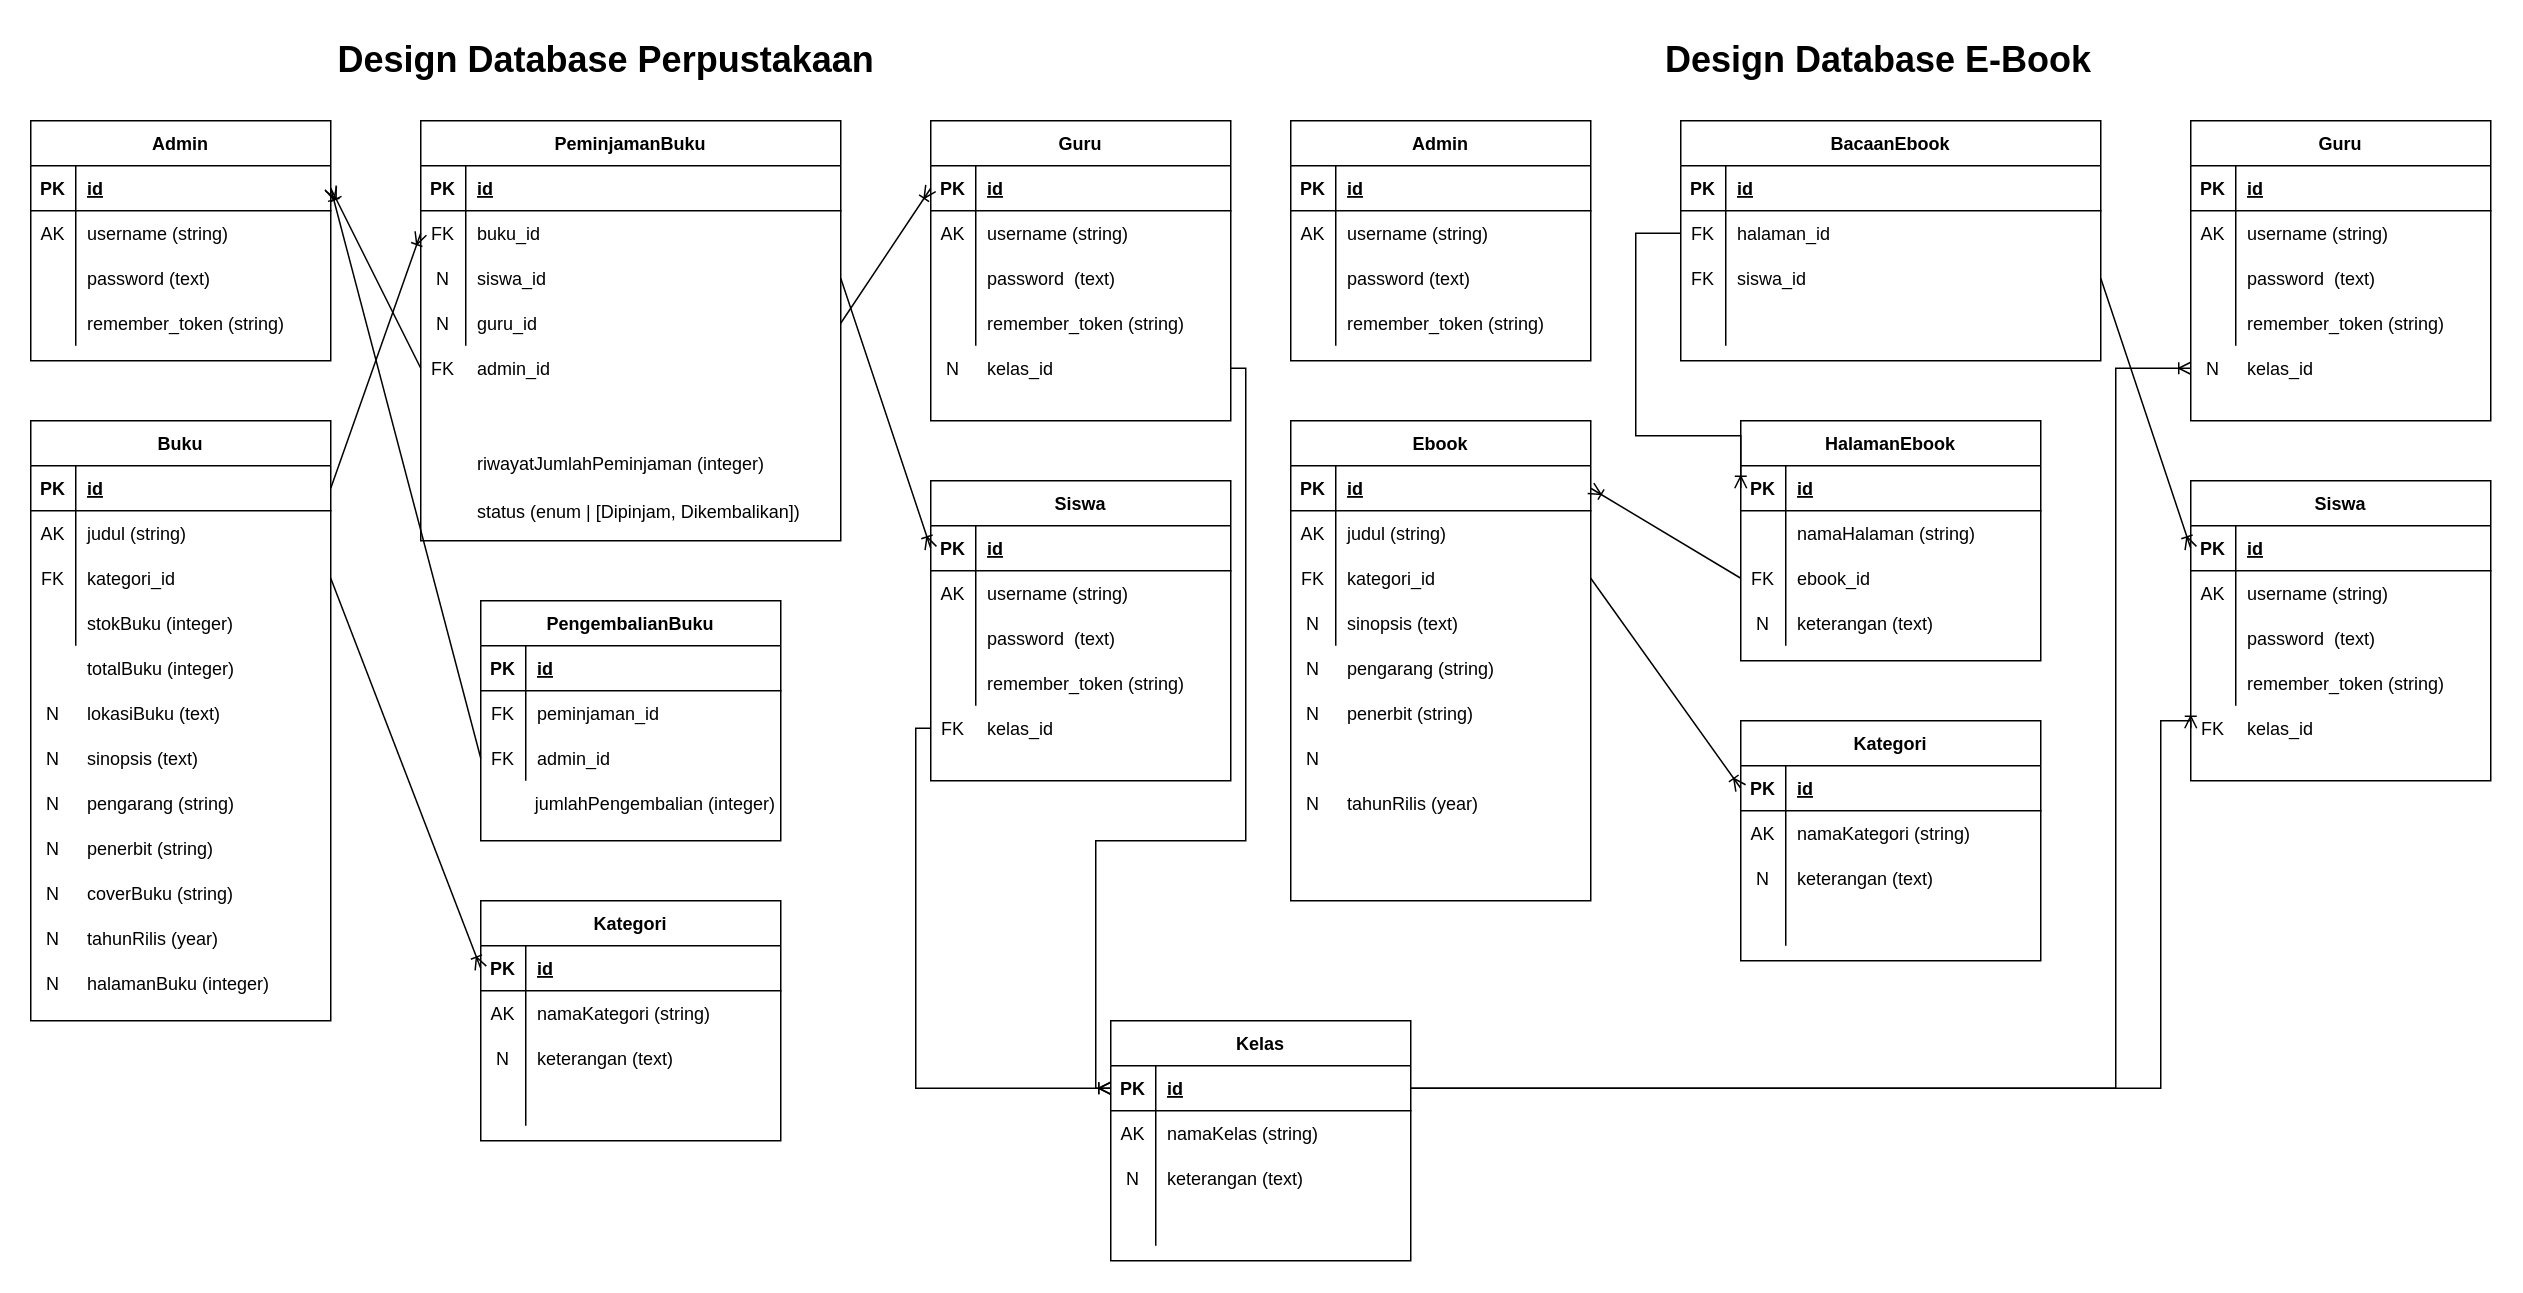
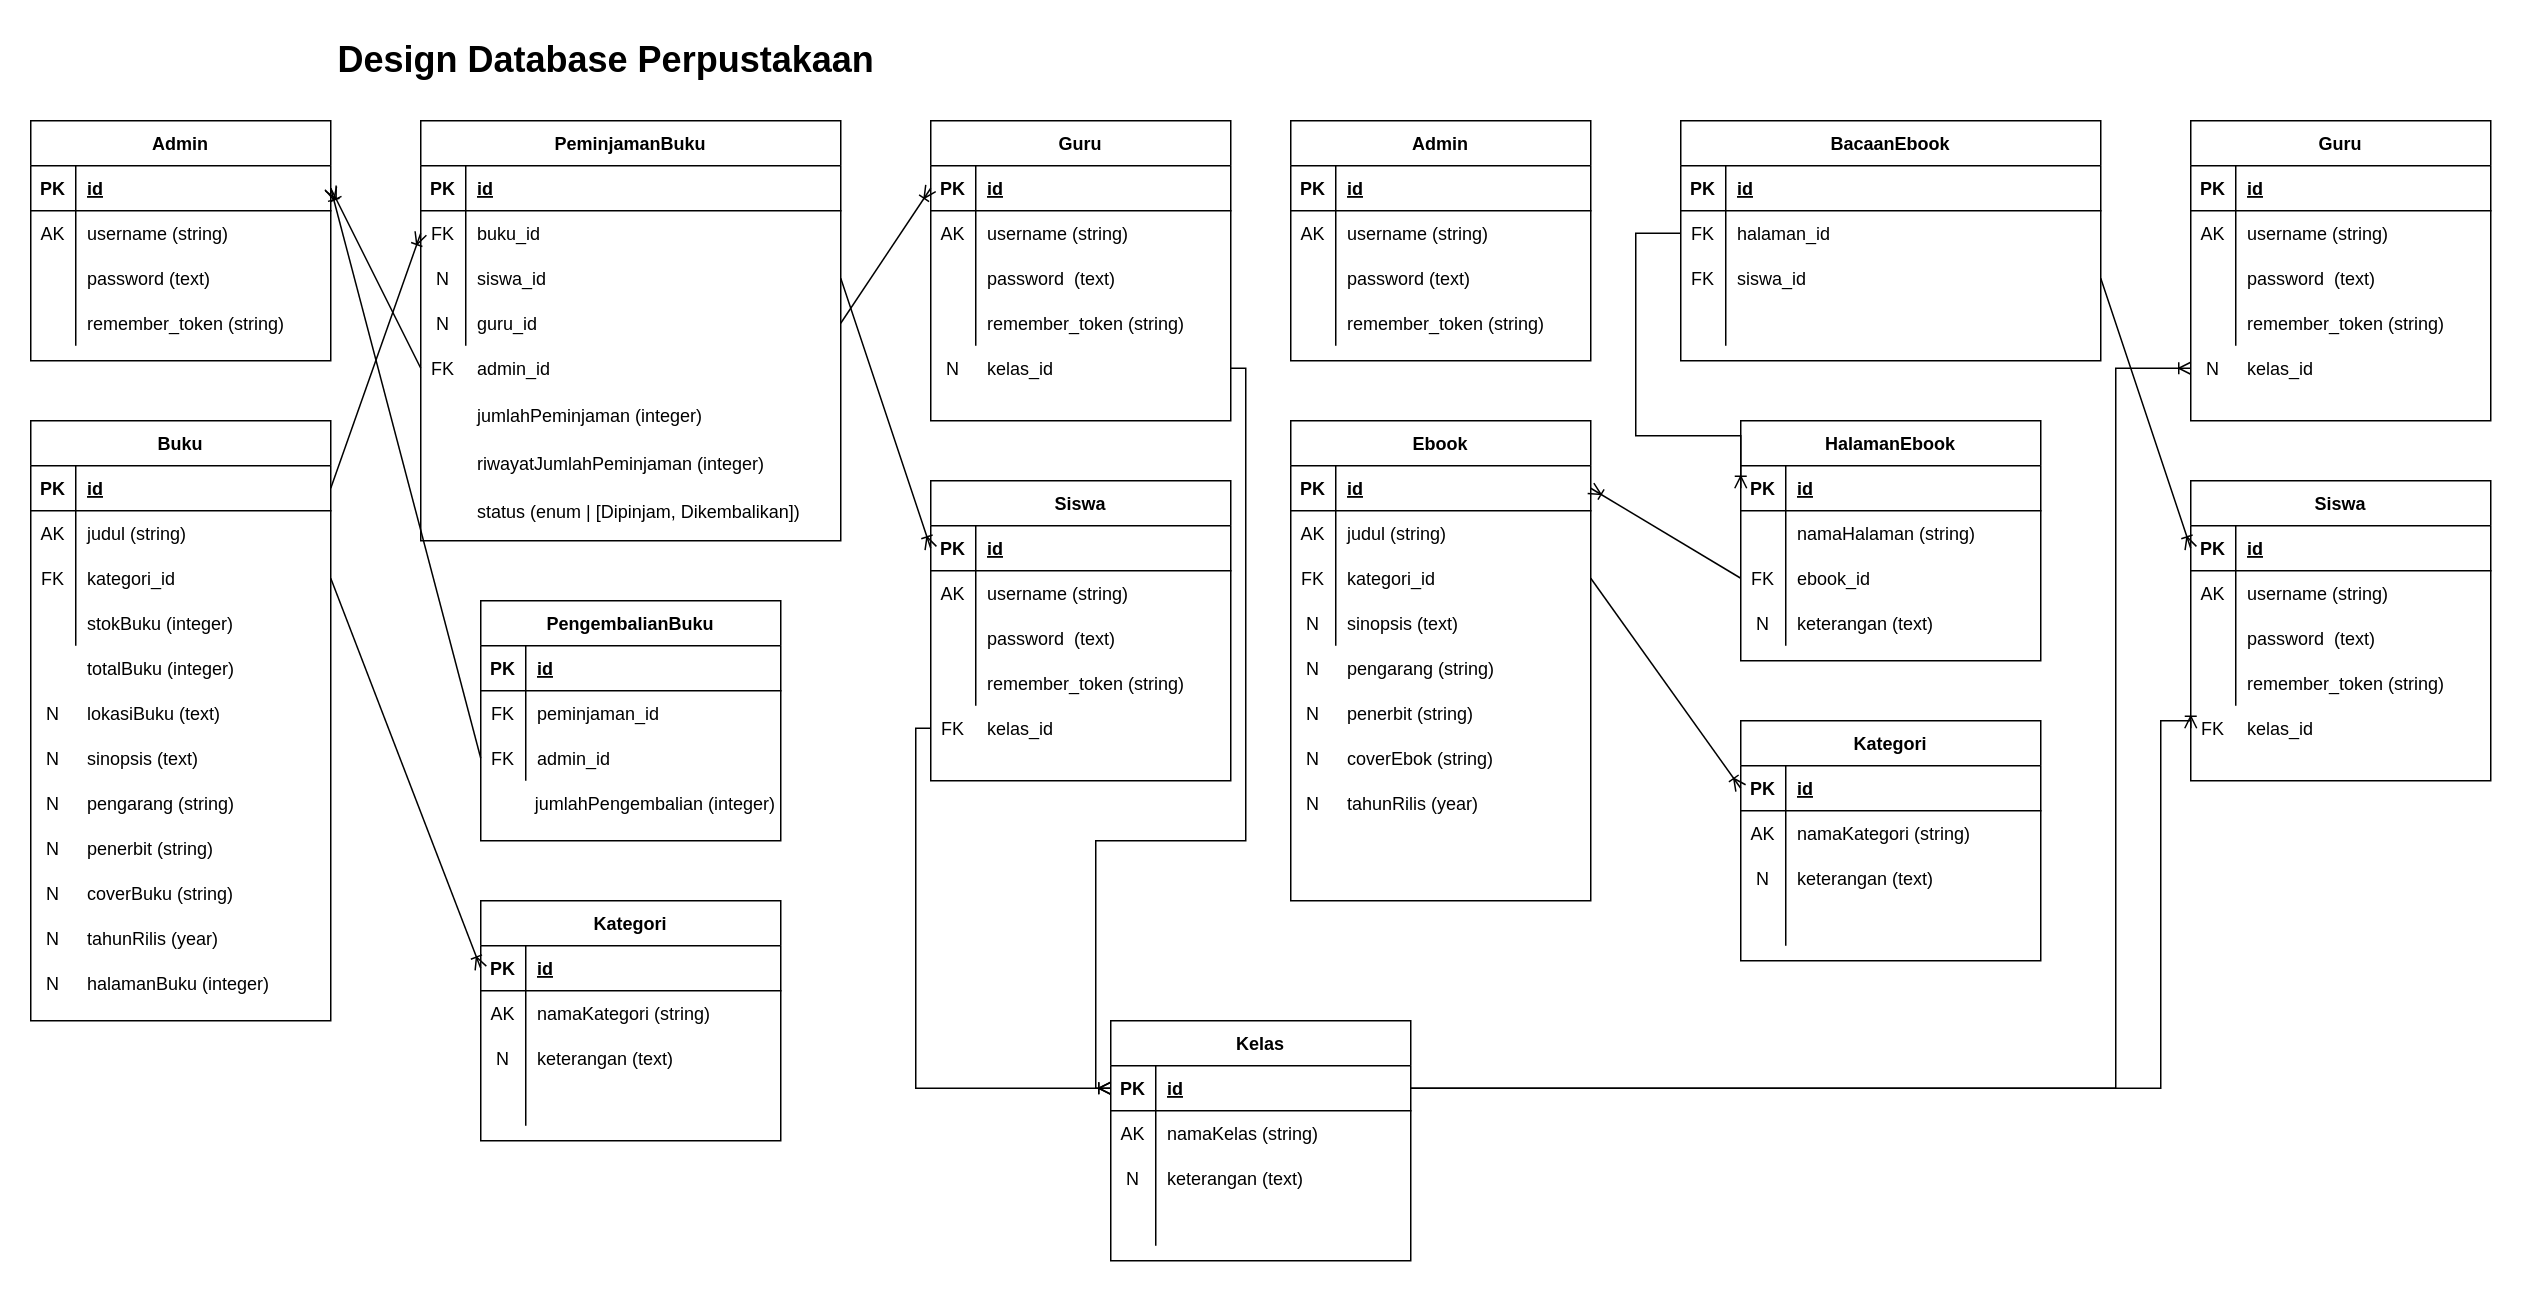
(1883, 61) -> none
none -> (641, 415)
none -> (1463, 758)
